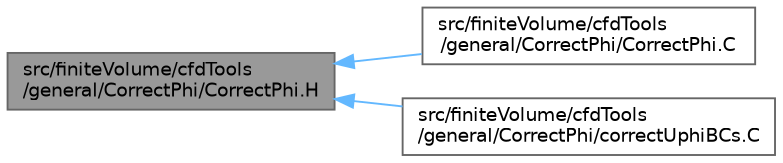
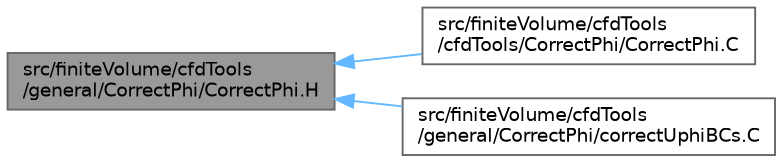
(589, 36) -> (589, 36)
